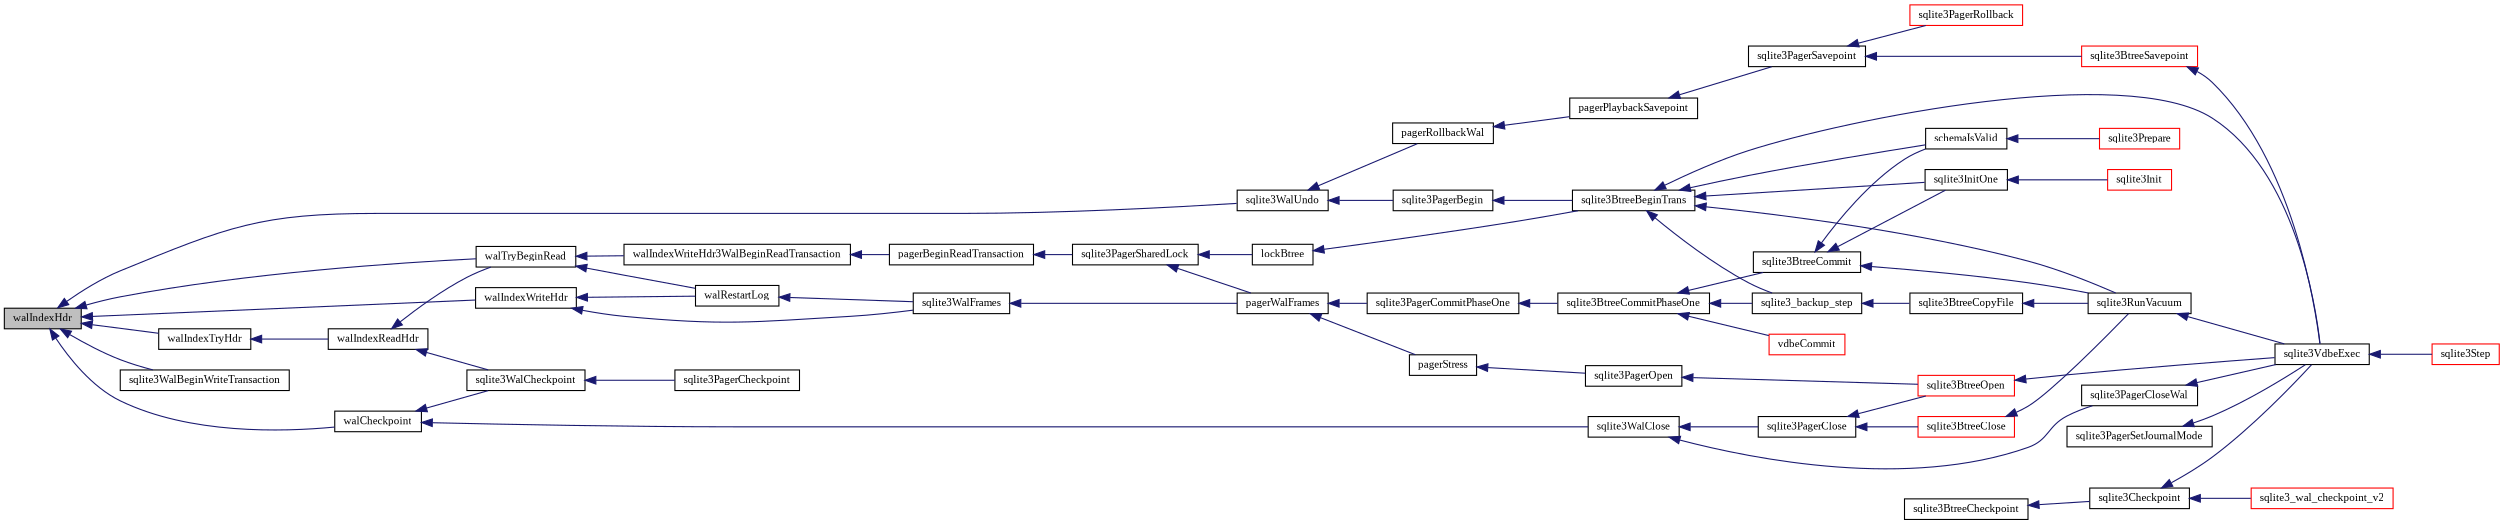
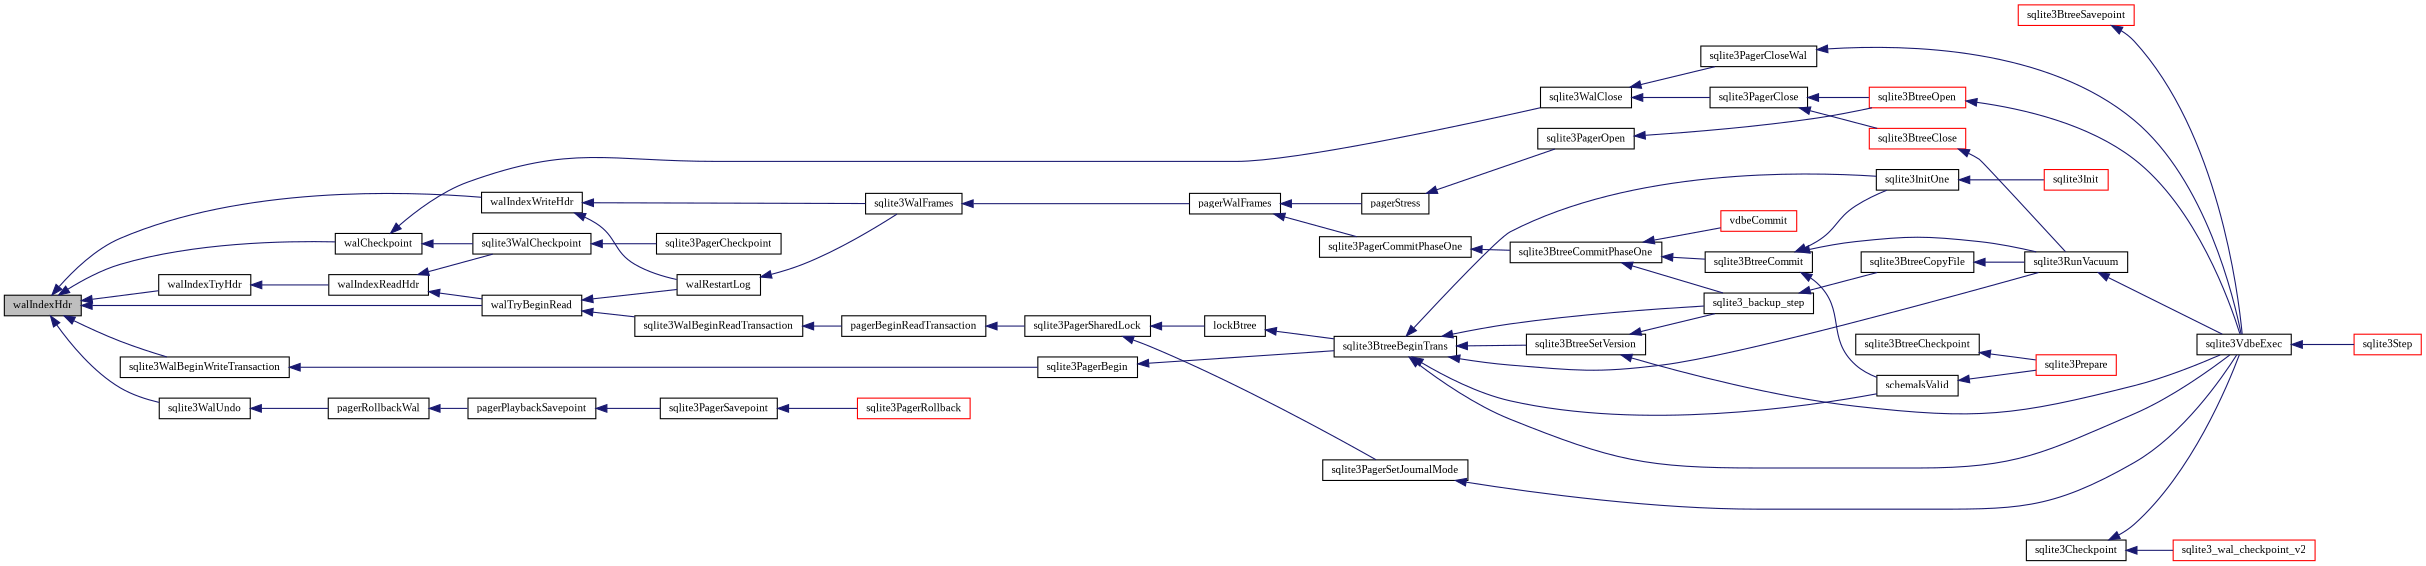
(1979, 56) -> none
(1366, 200) -> (669, 367)
(737, 255) -> (719, 326)
(1214, 281) -> (1257, 396)
none -> (1586, 344)
(2064, 503) -> (2013, 357)
